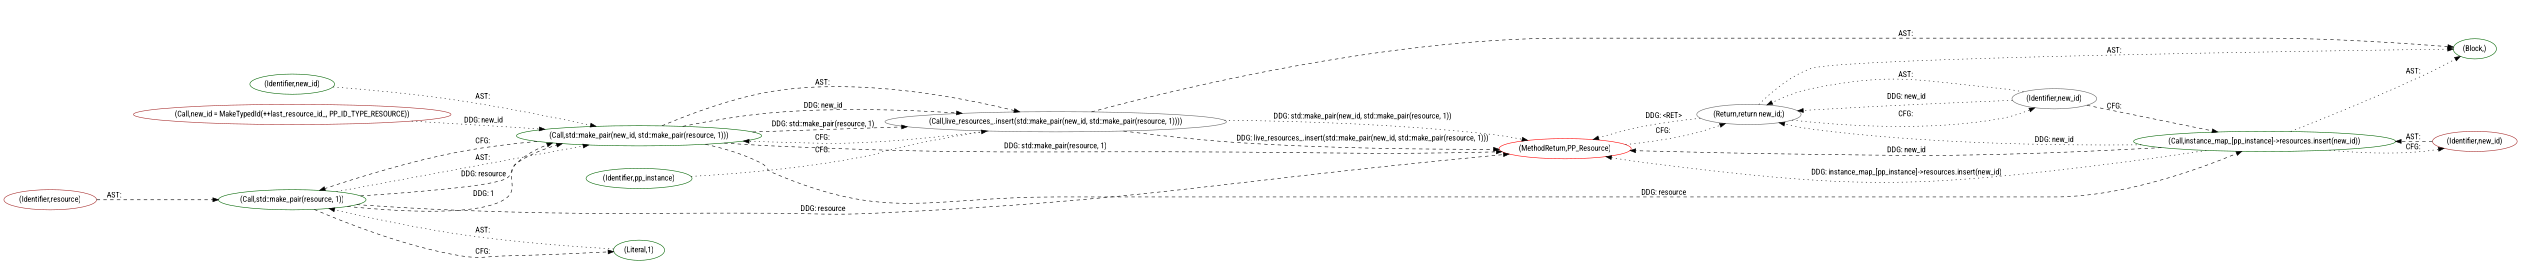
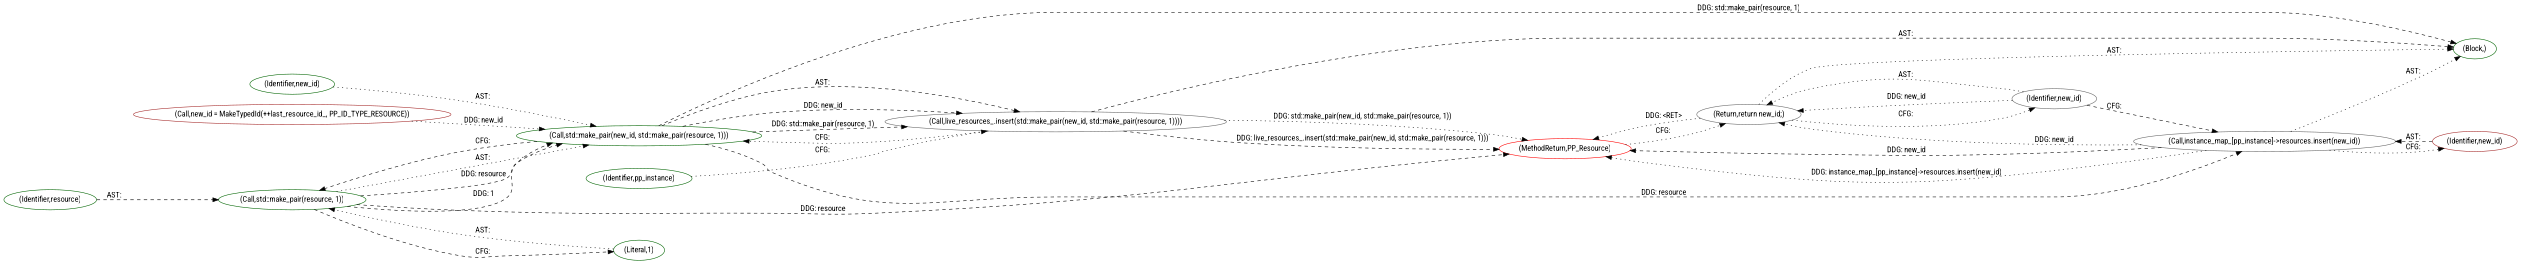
(2265, 141) -> (2265, 141)
(1110, 152) -> (1547, 12)
(50, 200) -> (50, 200)
